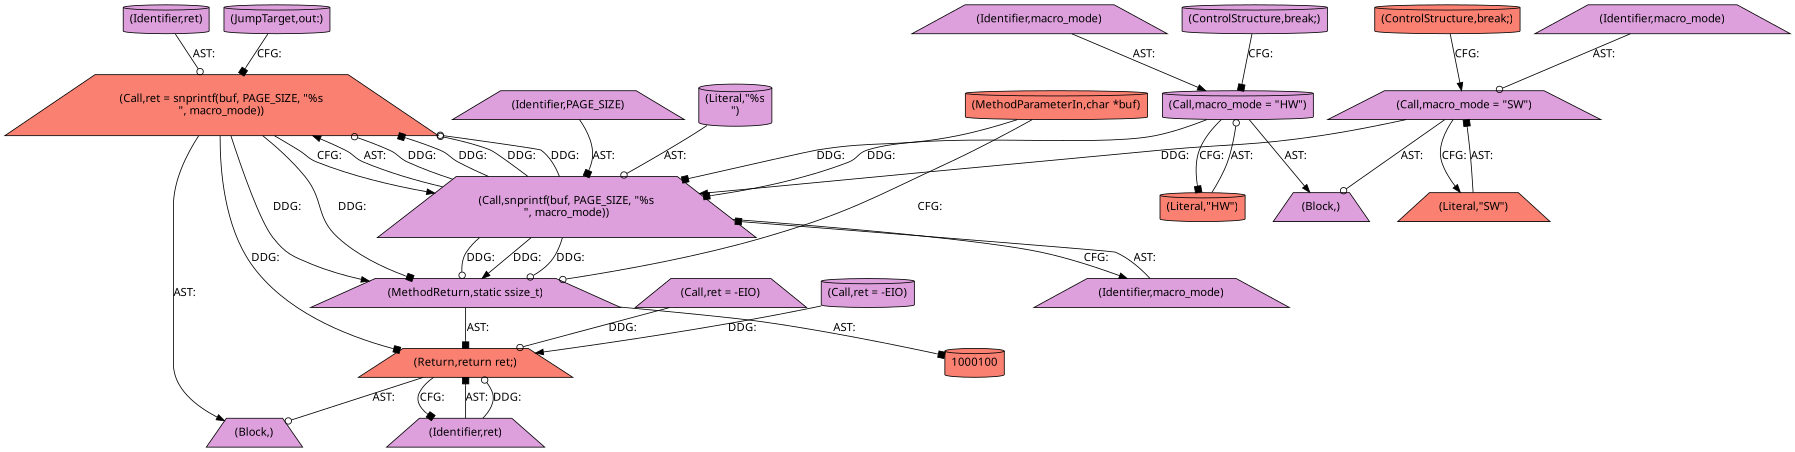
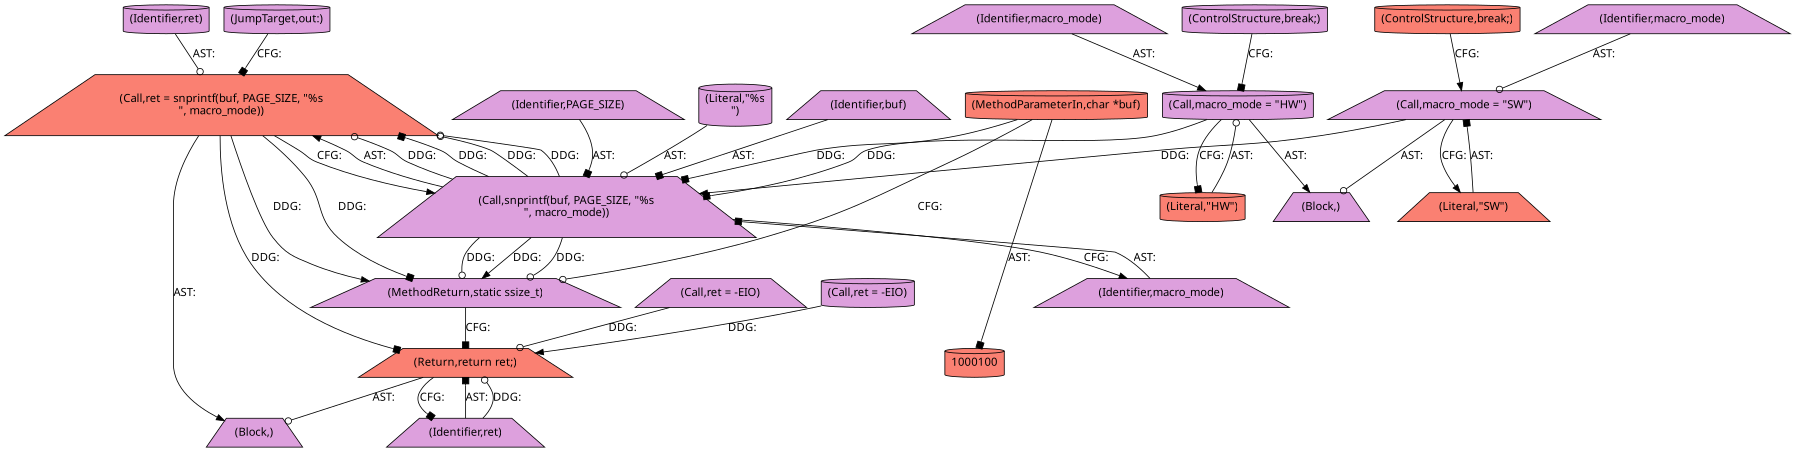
none -> (869, 105)
(779, 324) -> (1017, 230)
(480, 328) -> (480, 328)
